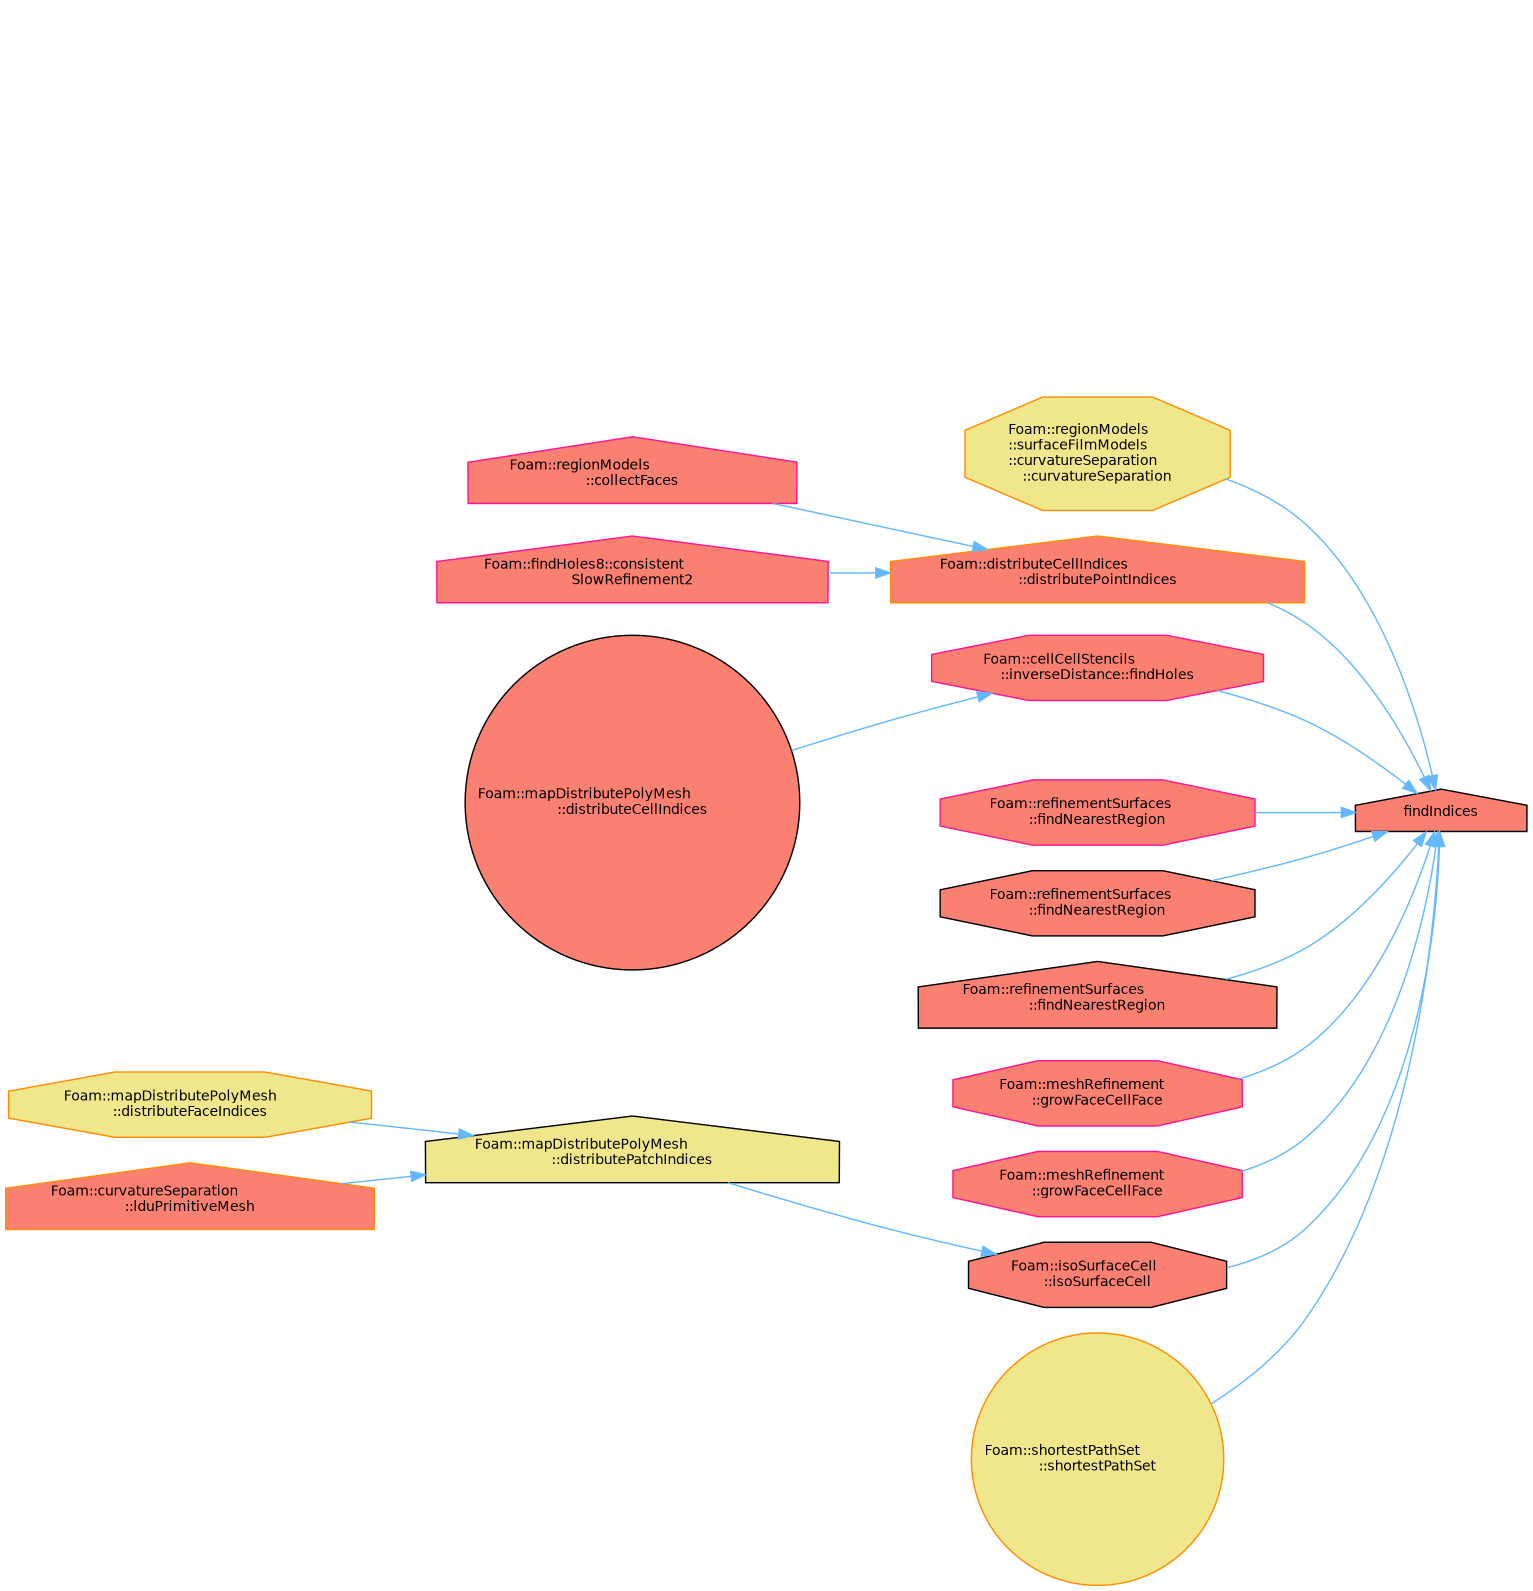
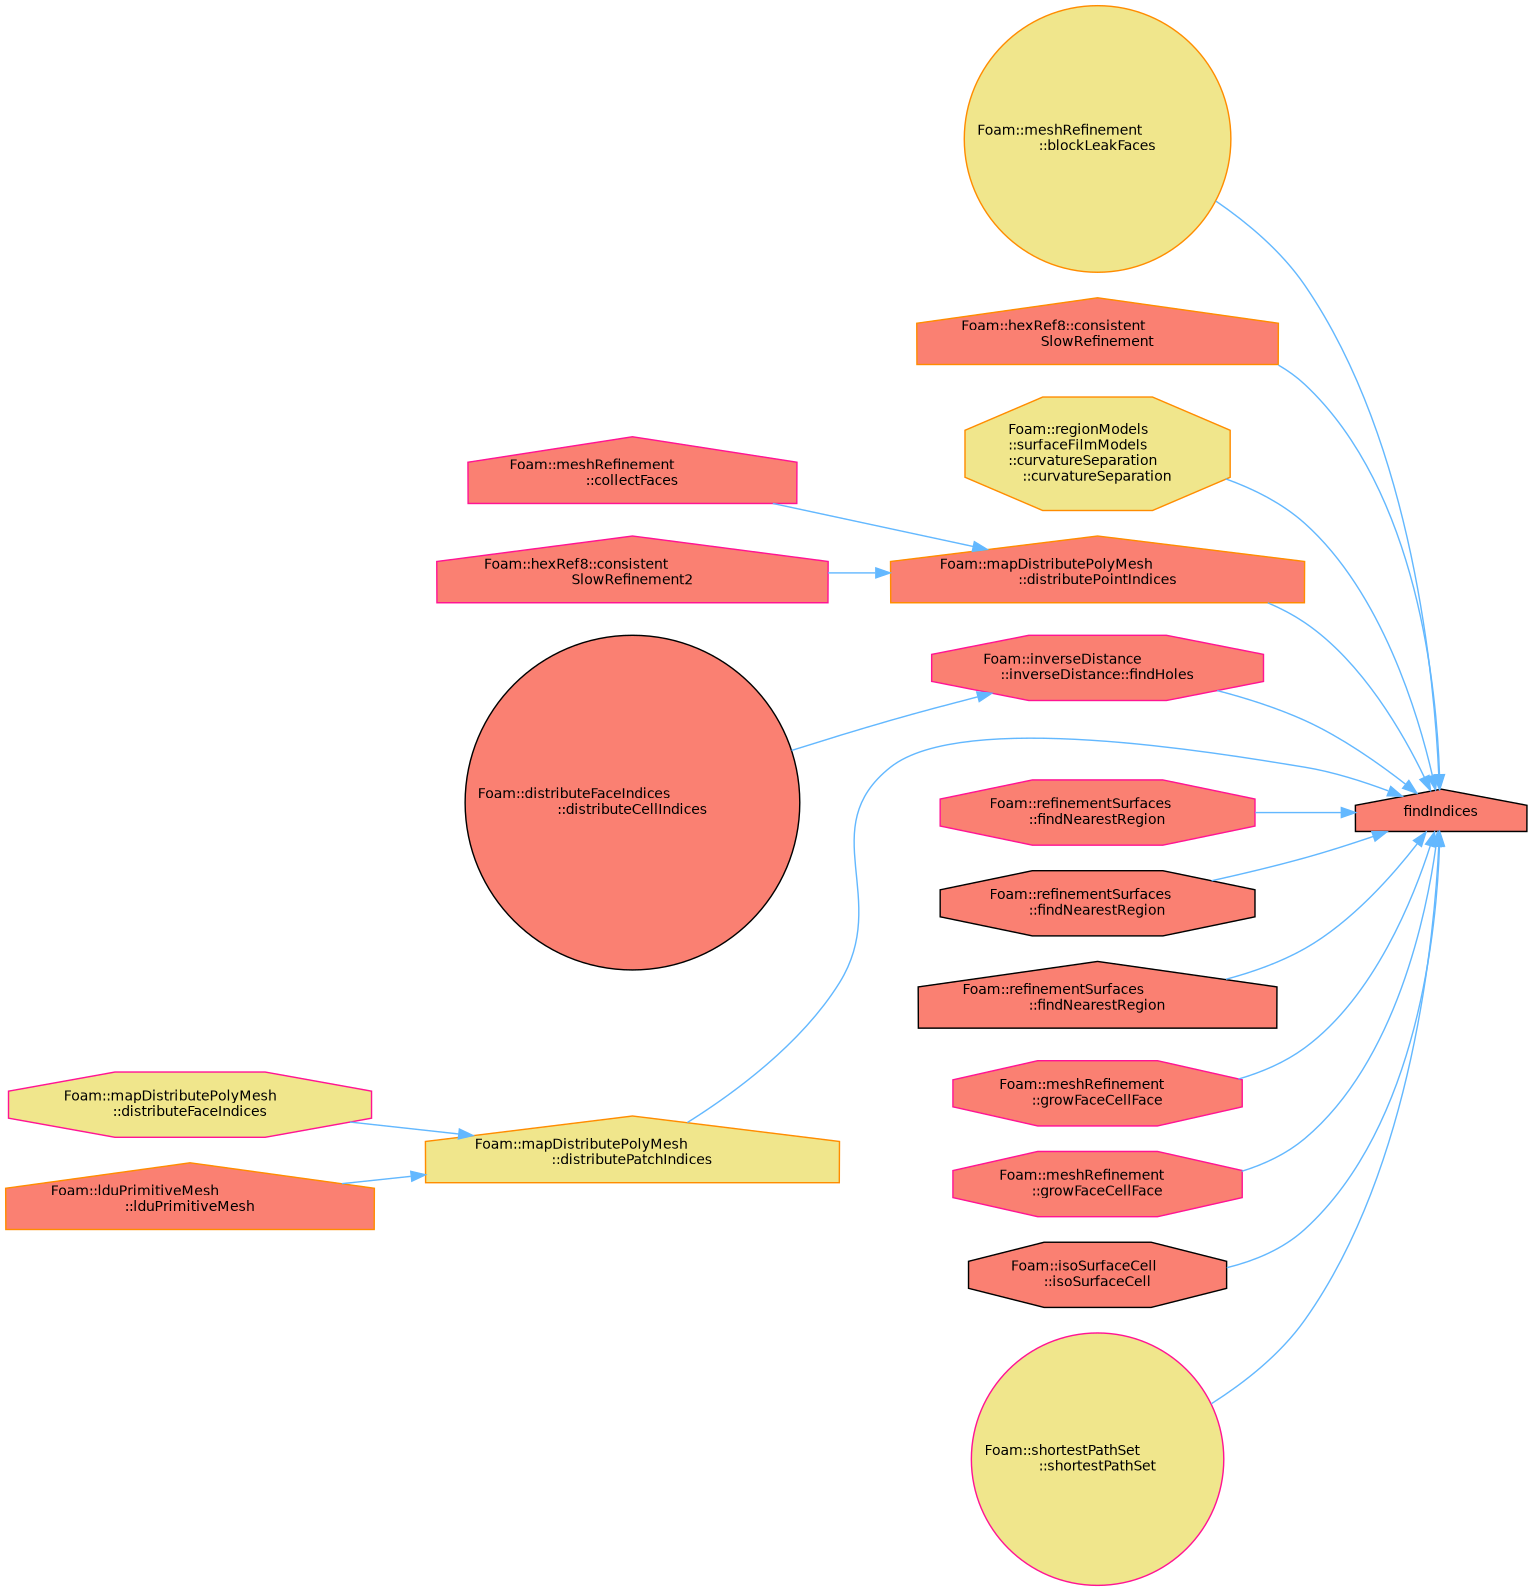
none -> (1098, 139)
none -> (1098, 335)
(632, 474) -> (632, 474)
(632, 573) -> (632, 573)
(1098, 573) -> (1098, 573)
(1098, 668) -> (1098, 668)
(632, 803) -> (632, 803)
(190, 1105) -> (190, 1105)
(632, 1153) -> (632, 1153)
(190, 1200) -> (190, 1200)
(854, 1220) -> (922, 752)
(1098, 1459) -> (1098, 1459)
